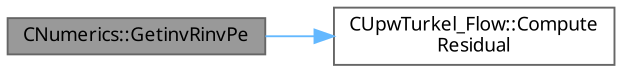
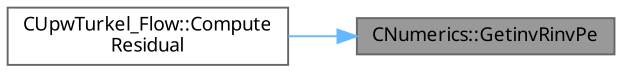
(290, 36) -> (313, 36)
